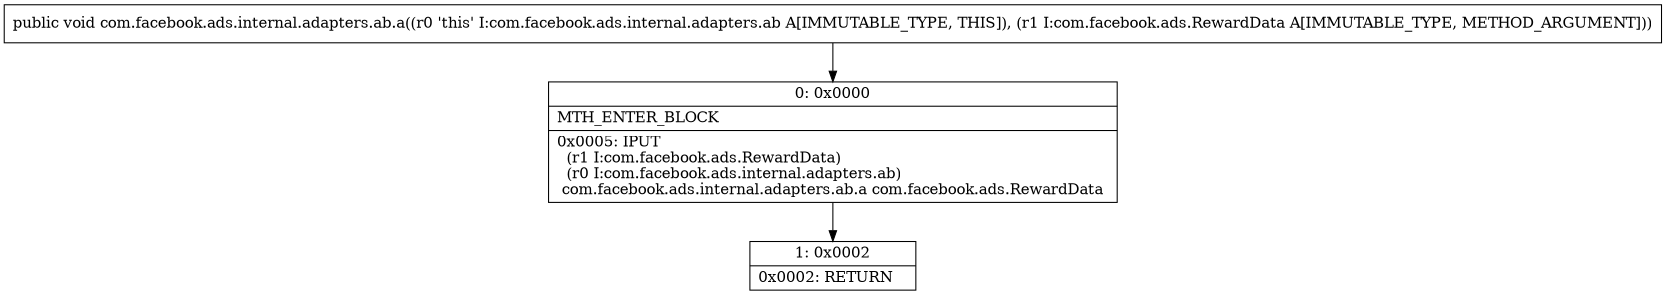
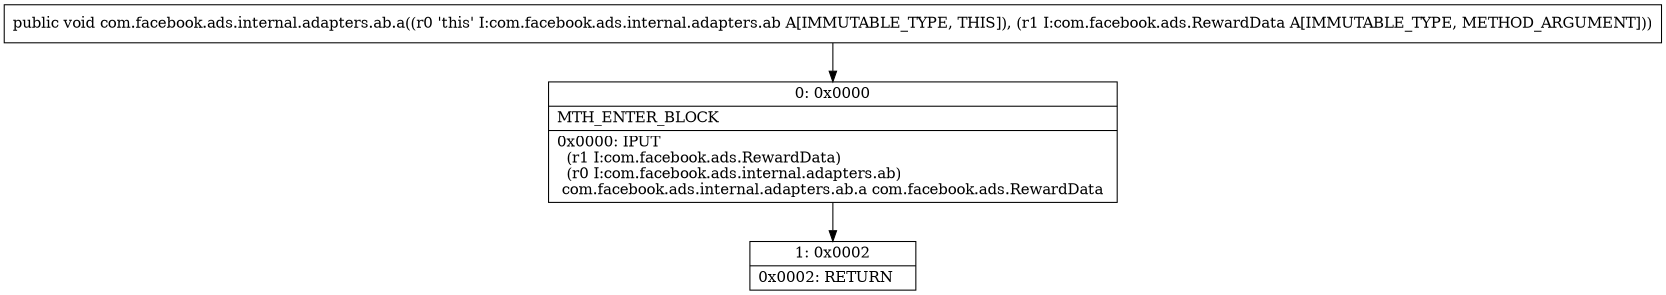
(614, 142) -> (614, 142)
